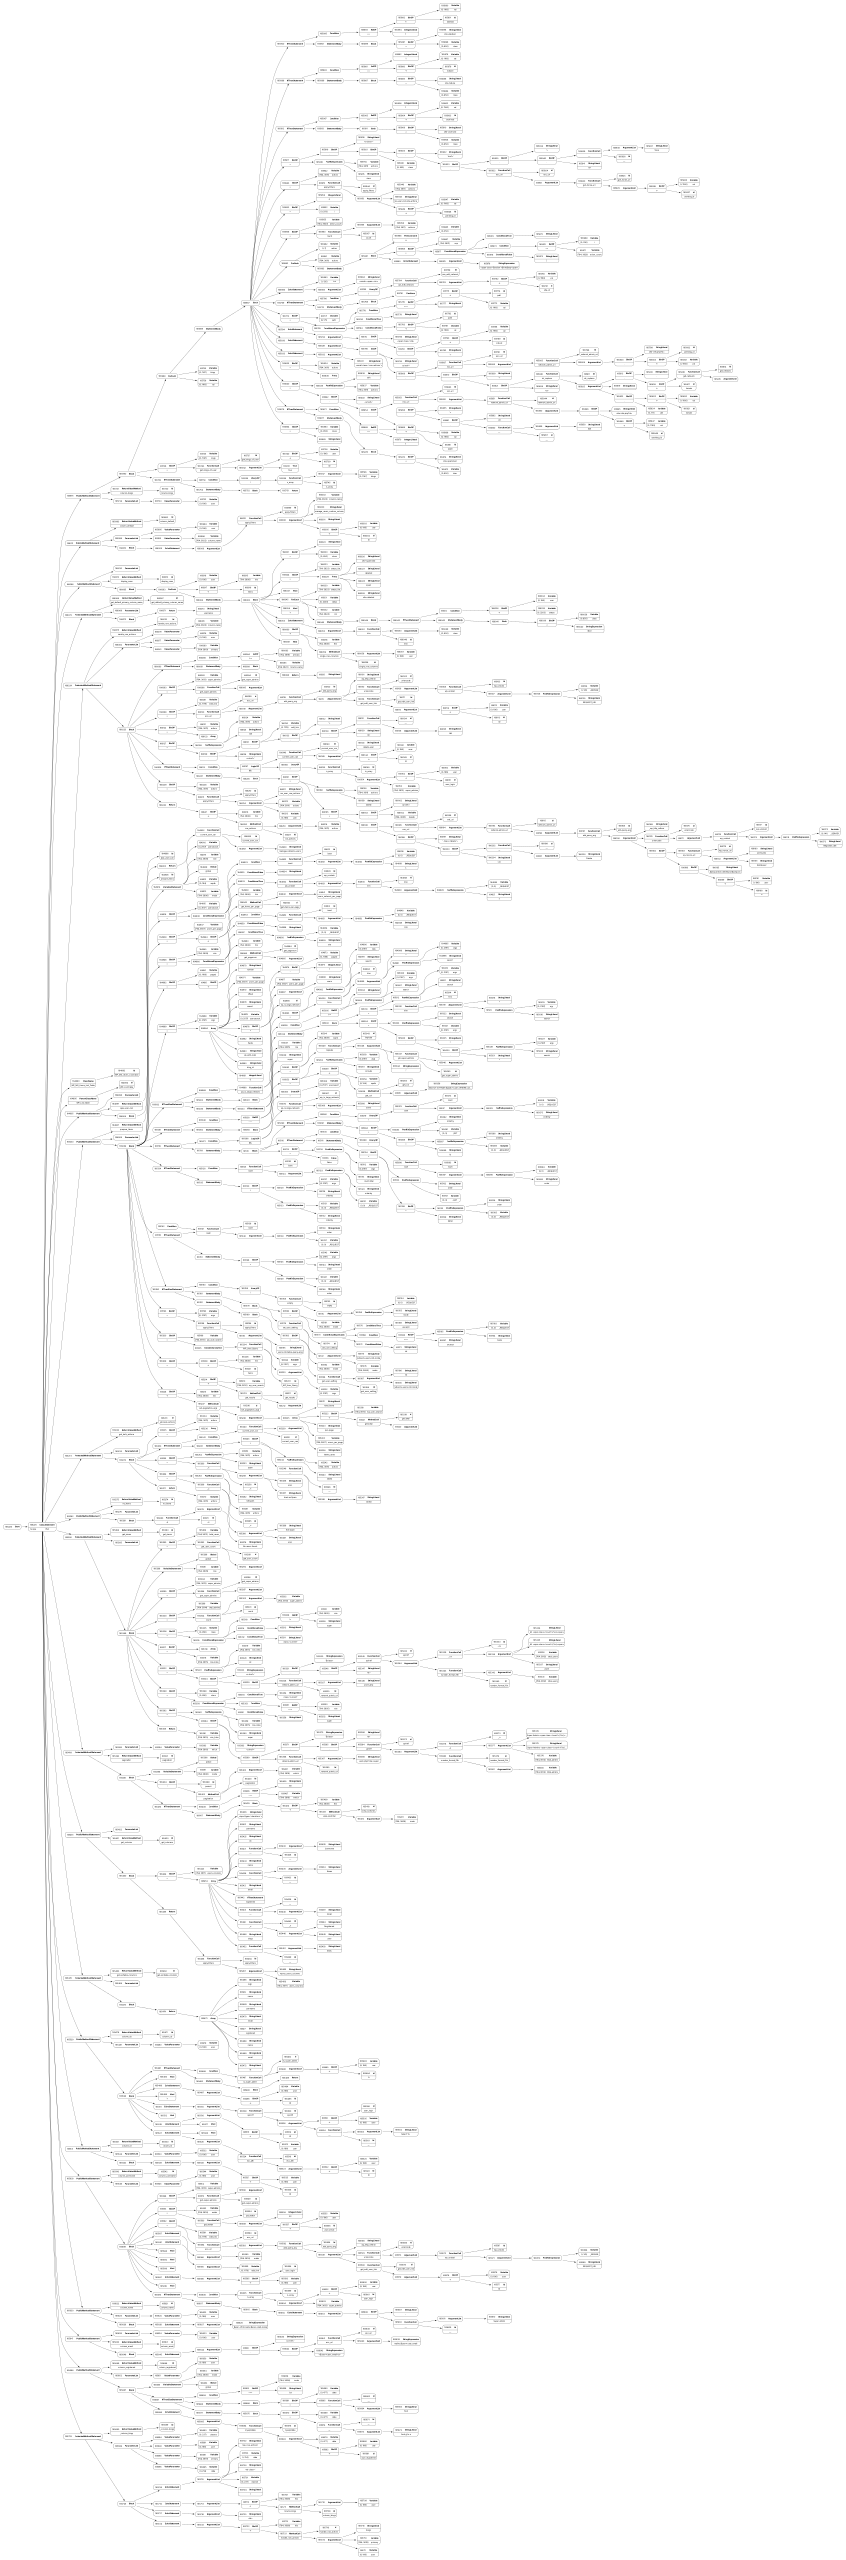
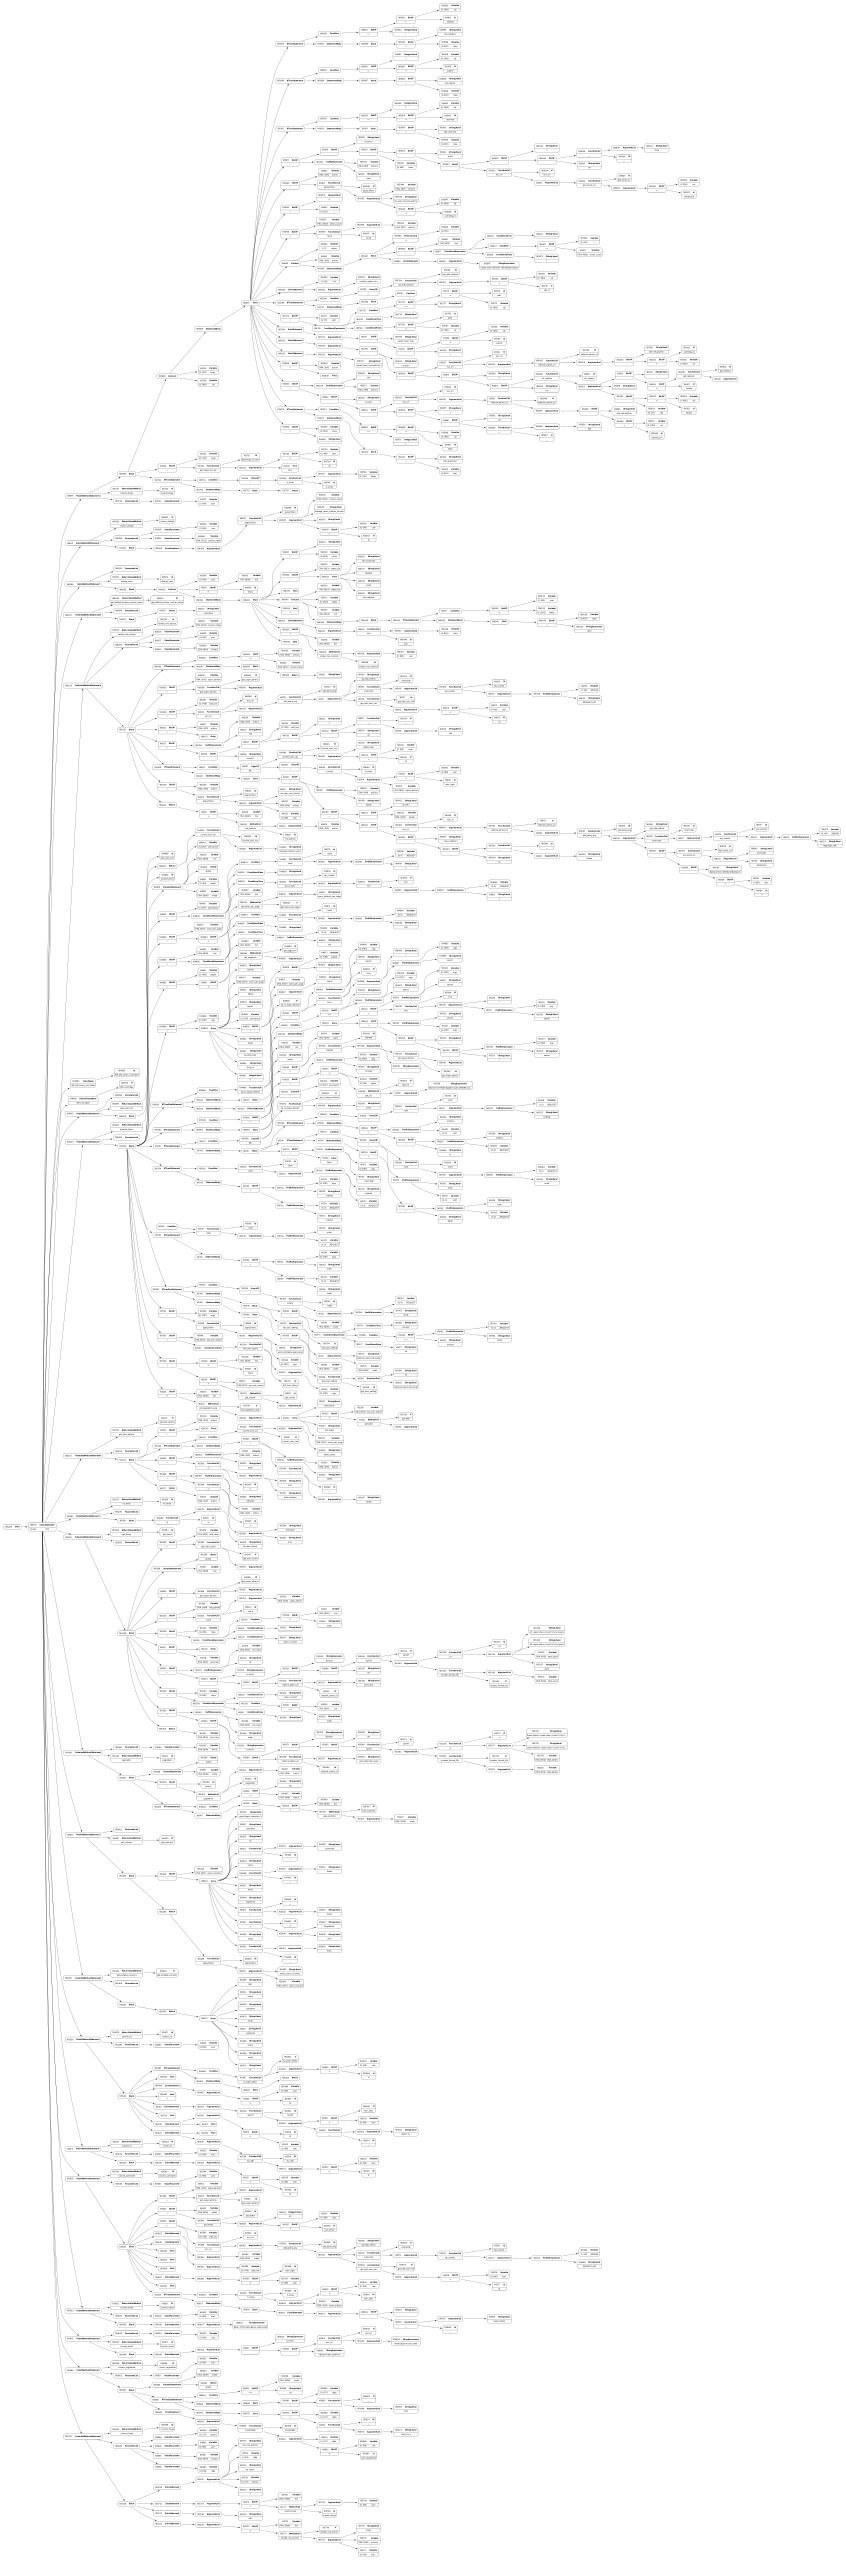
(387, 420) -> (387, 412)
(389, 1170) -> (387, 1161)
(208, 1581) -> none
(255, 1898) -> (255, 1898)
